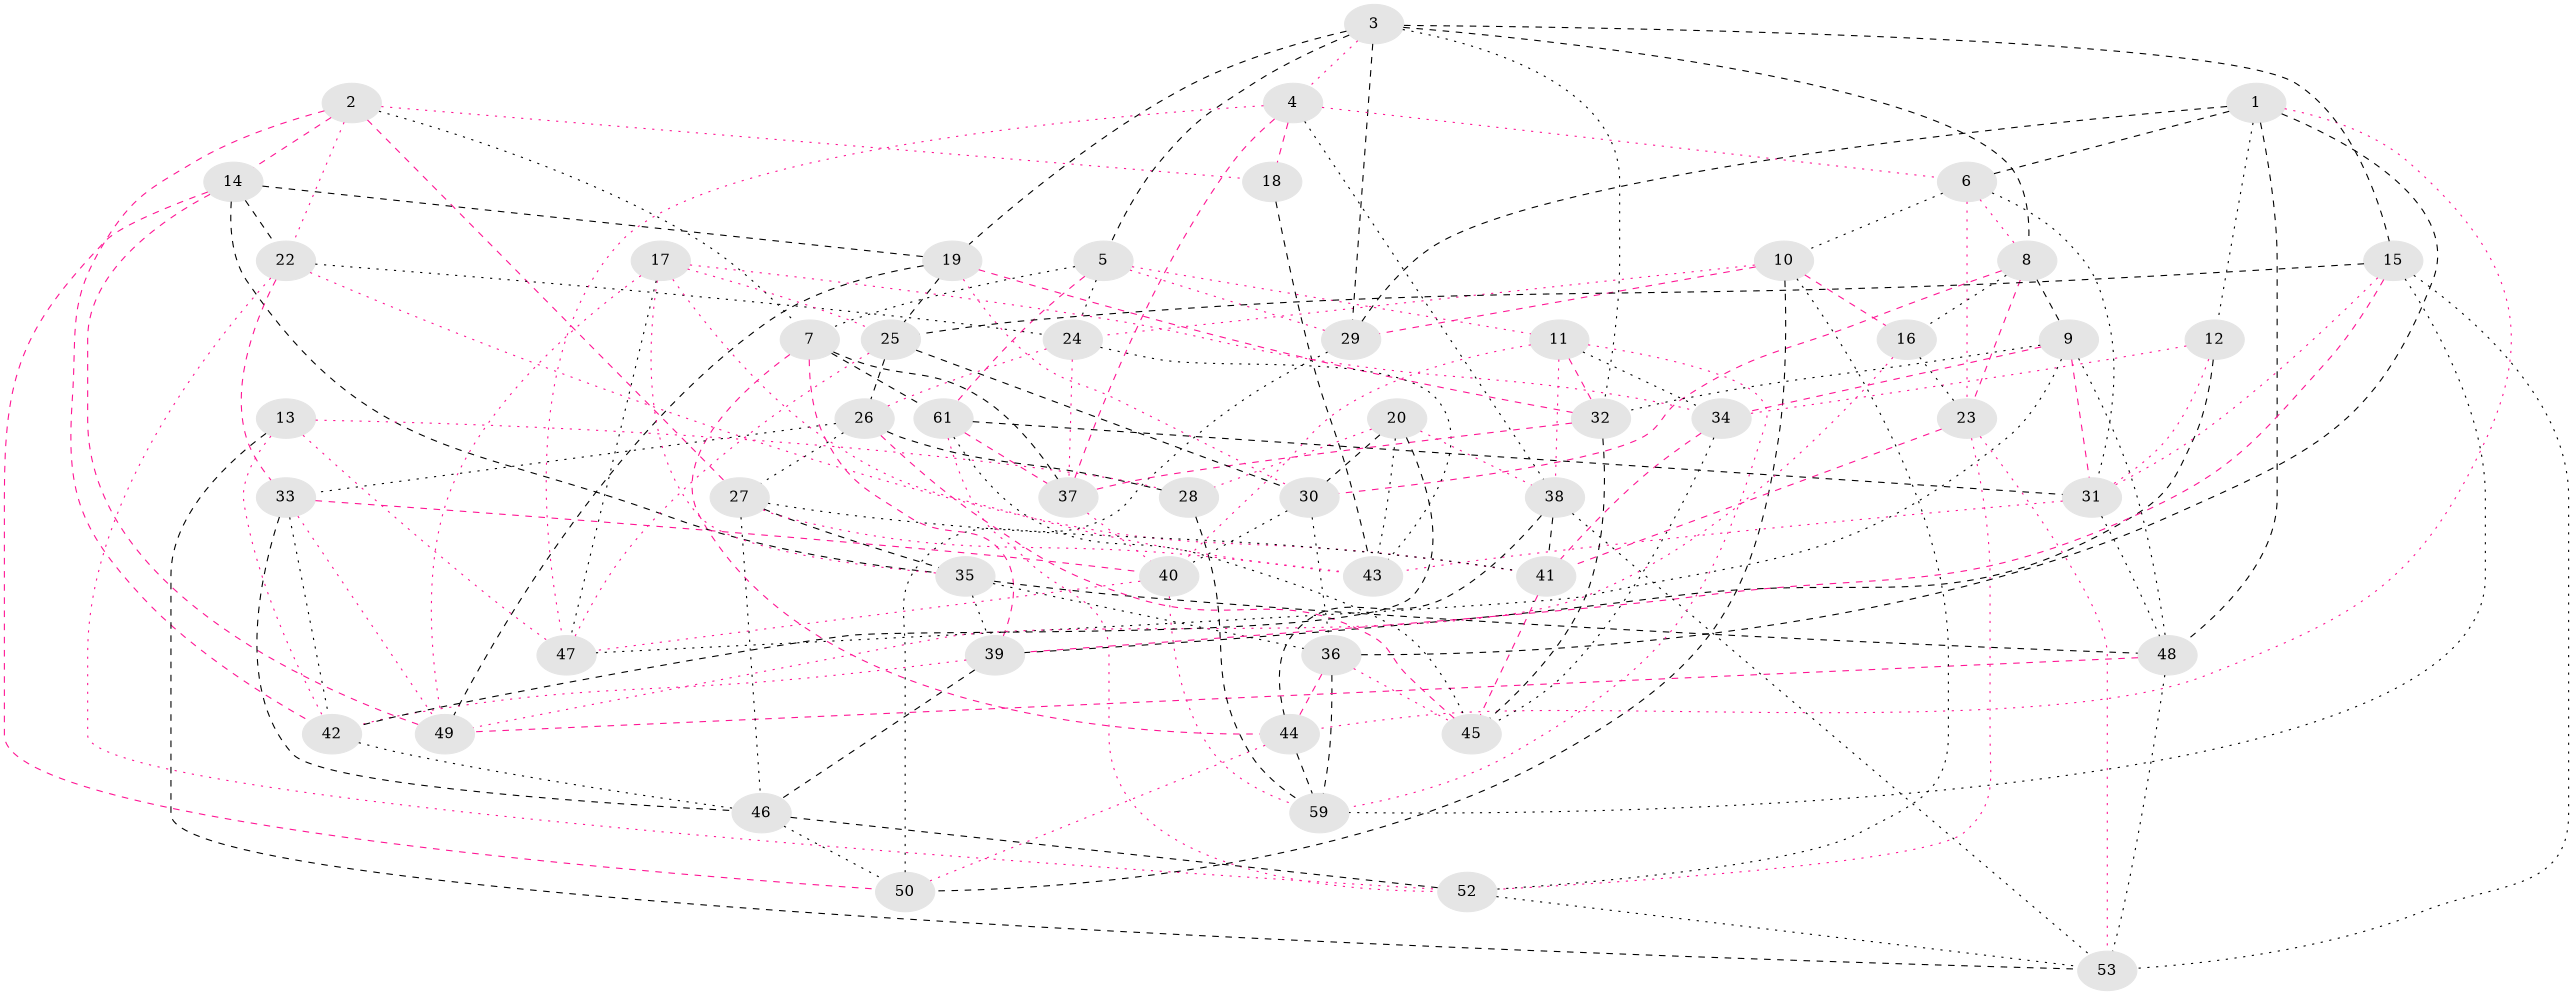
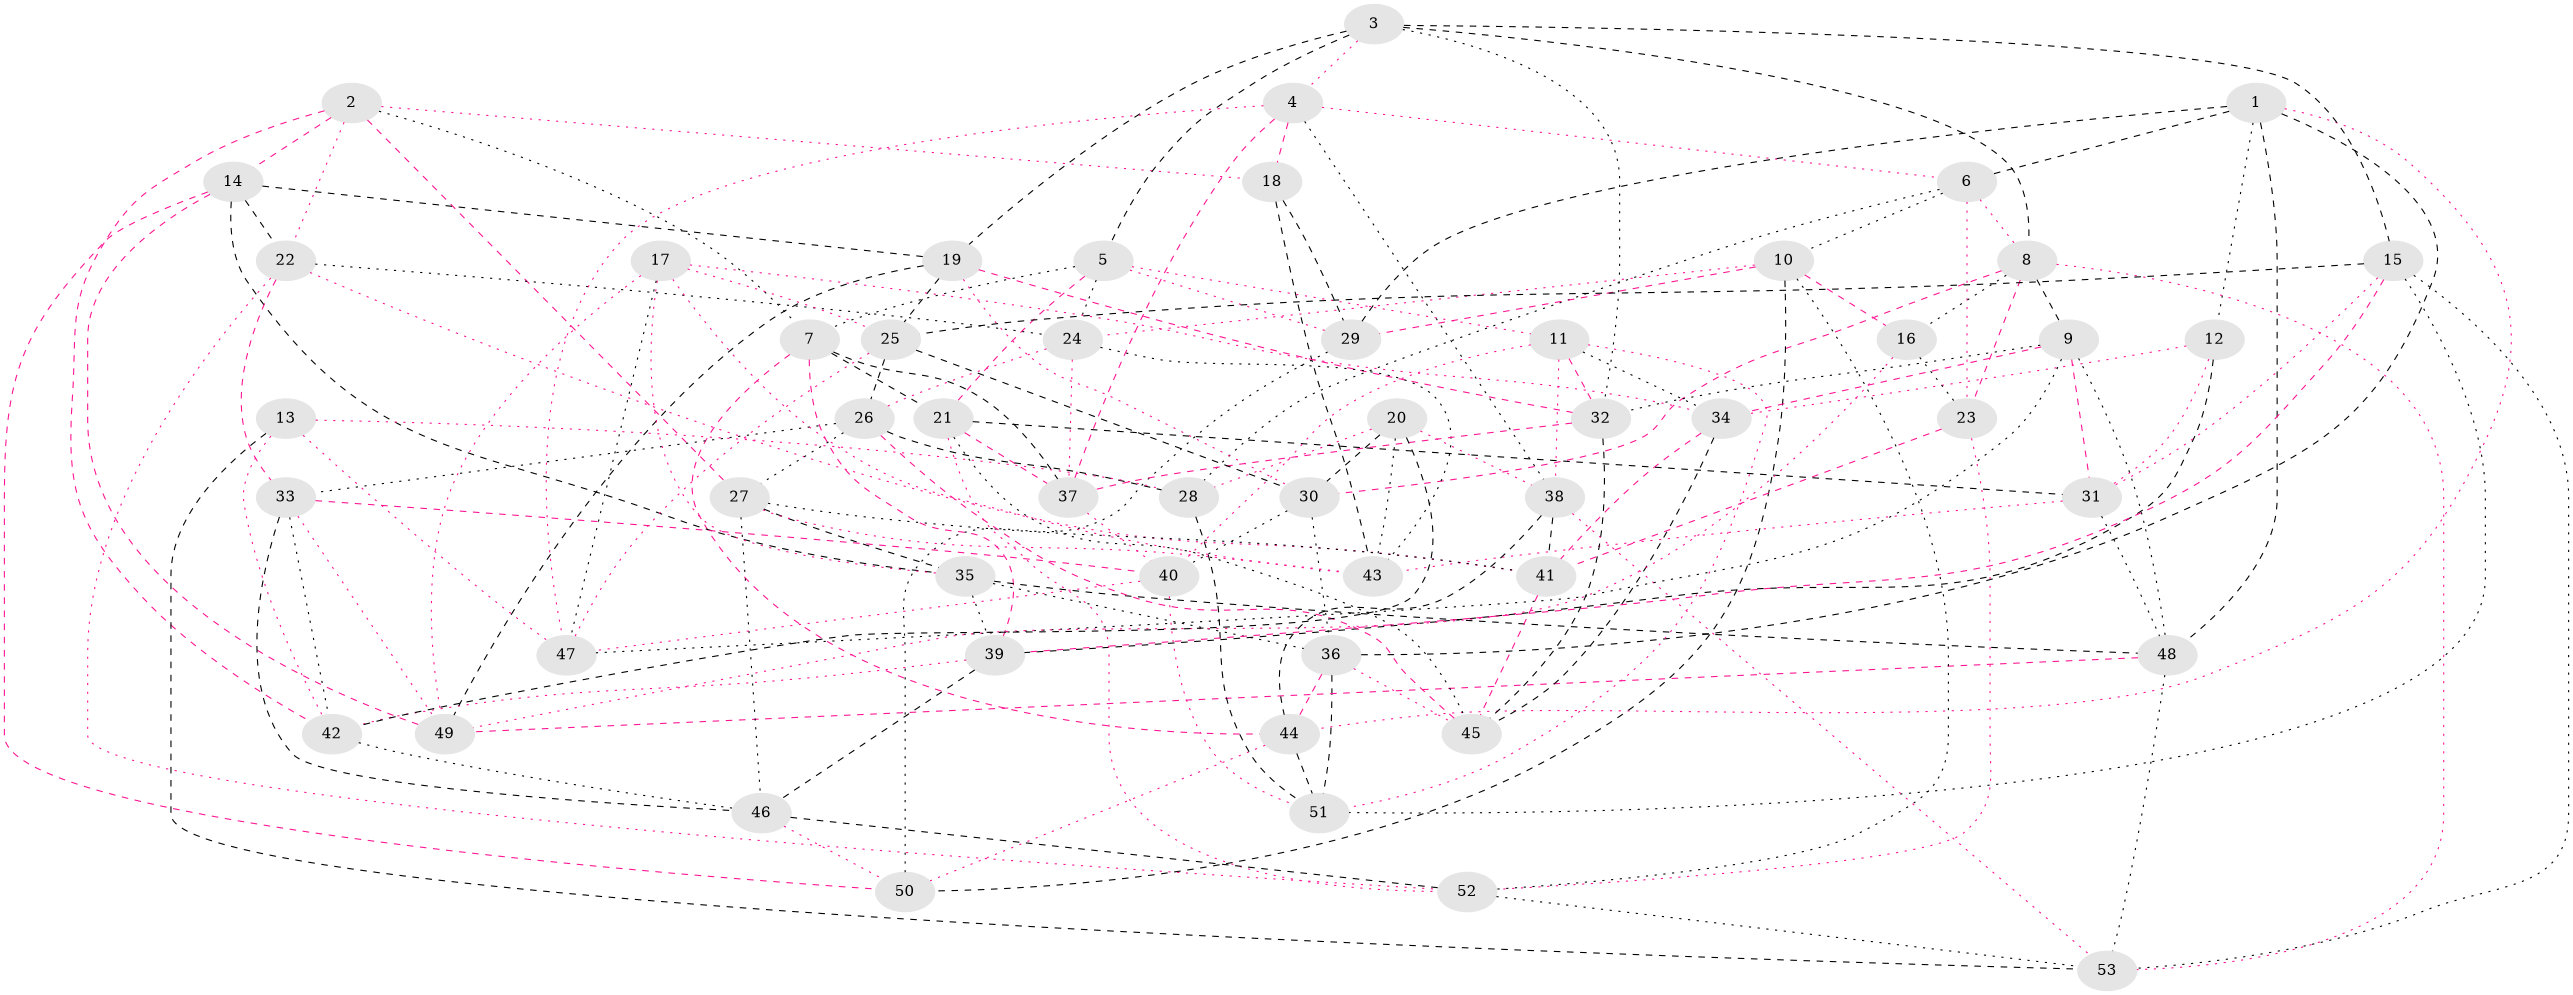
(1363, 182) -> (1315, 259)
(2106, 310) -> (1519, 317)
(944, 419) -> (944, 419)
(1616, 613) -> (1616, 613)
(2107, 675) -> (2444, 599)
(1831, 734) -> (1831, 734)
(1319, 813) -> (1319, 813)
(836, 854) -> (836, 854)
